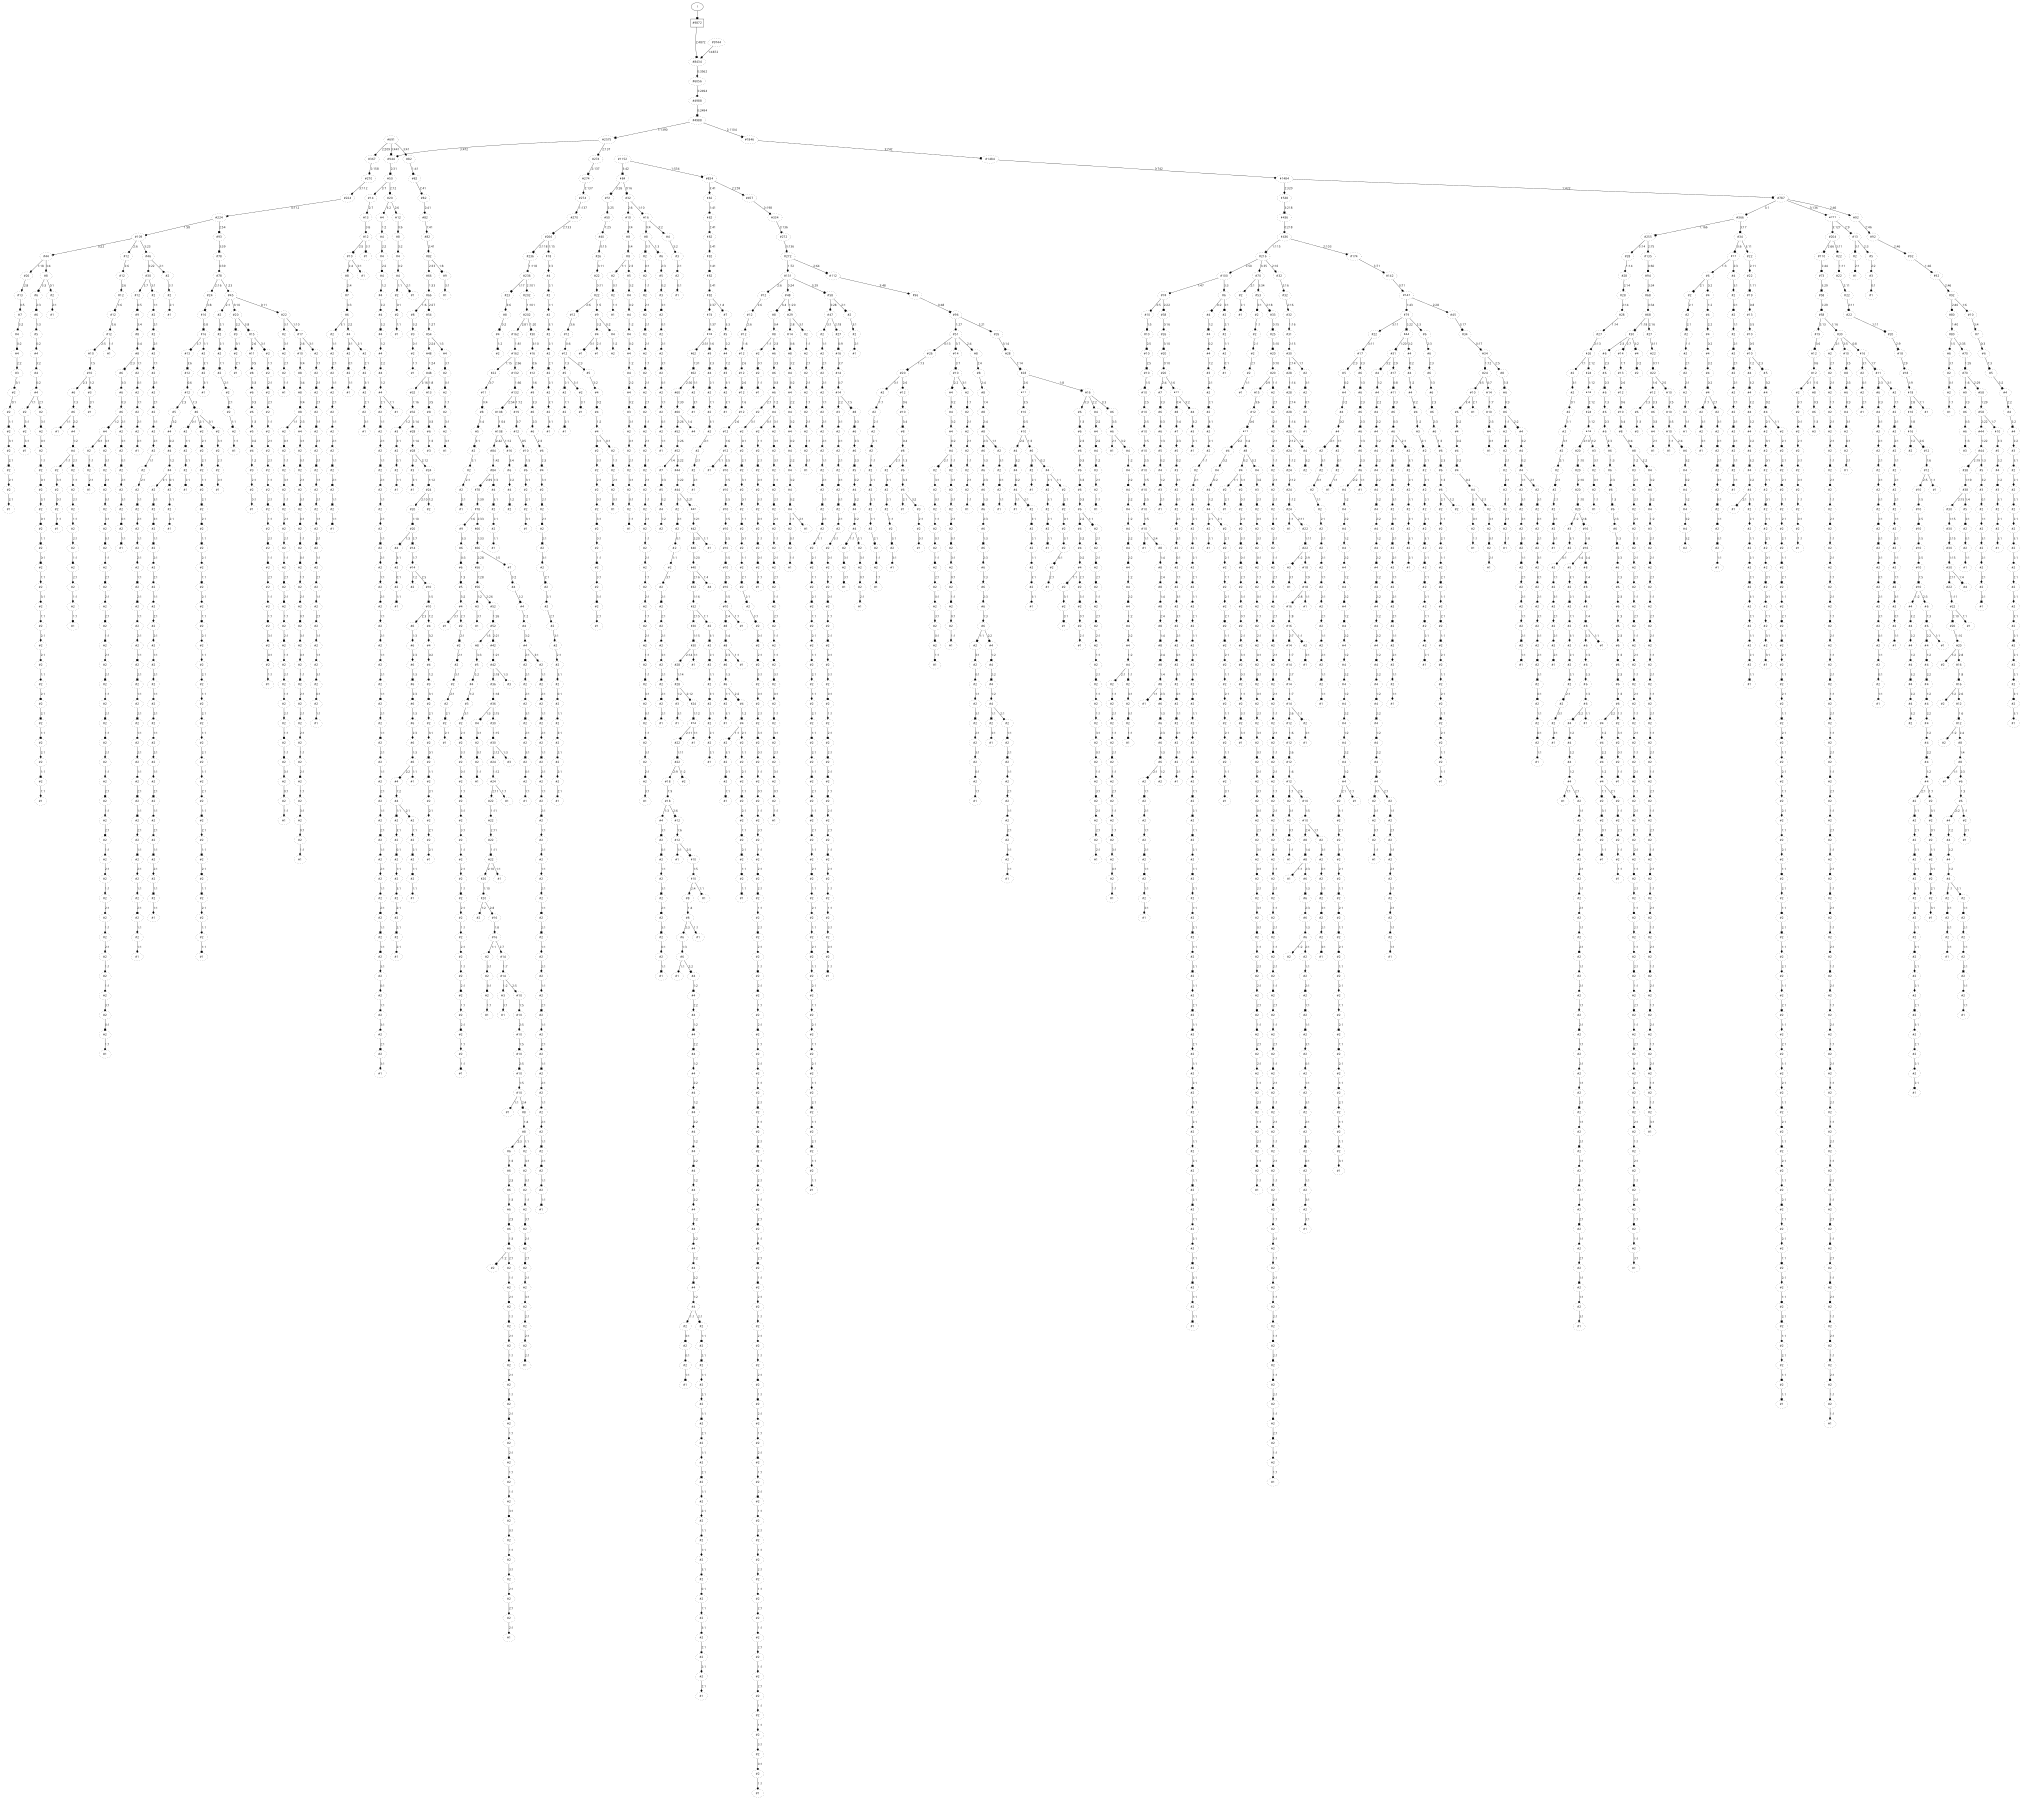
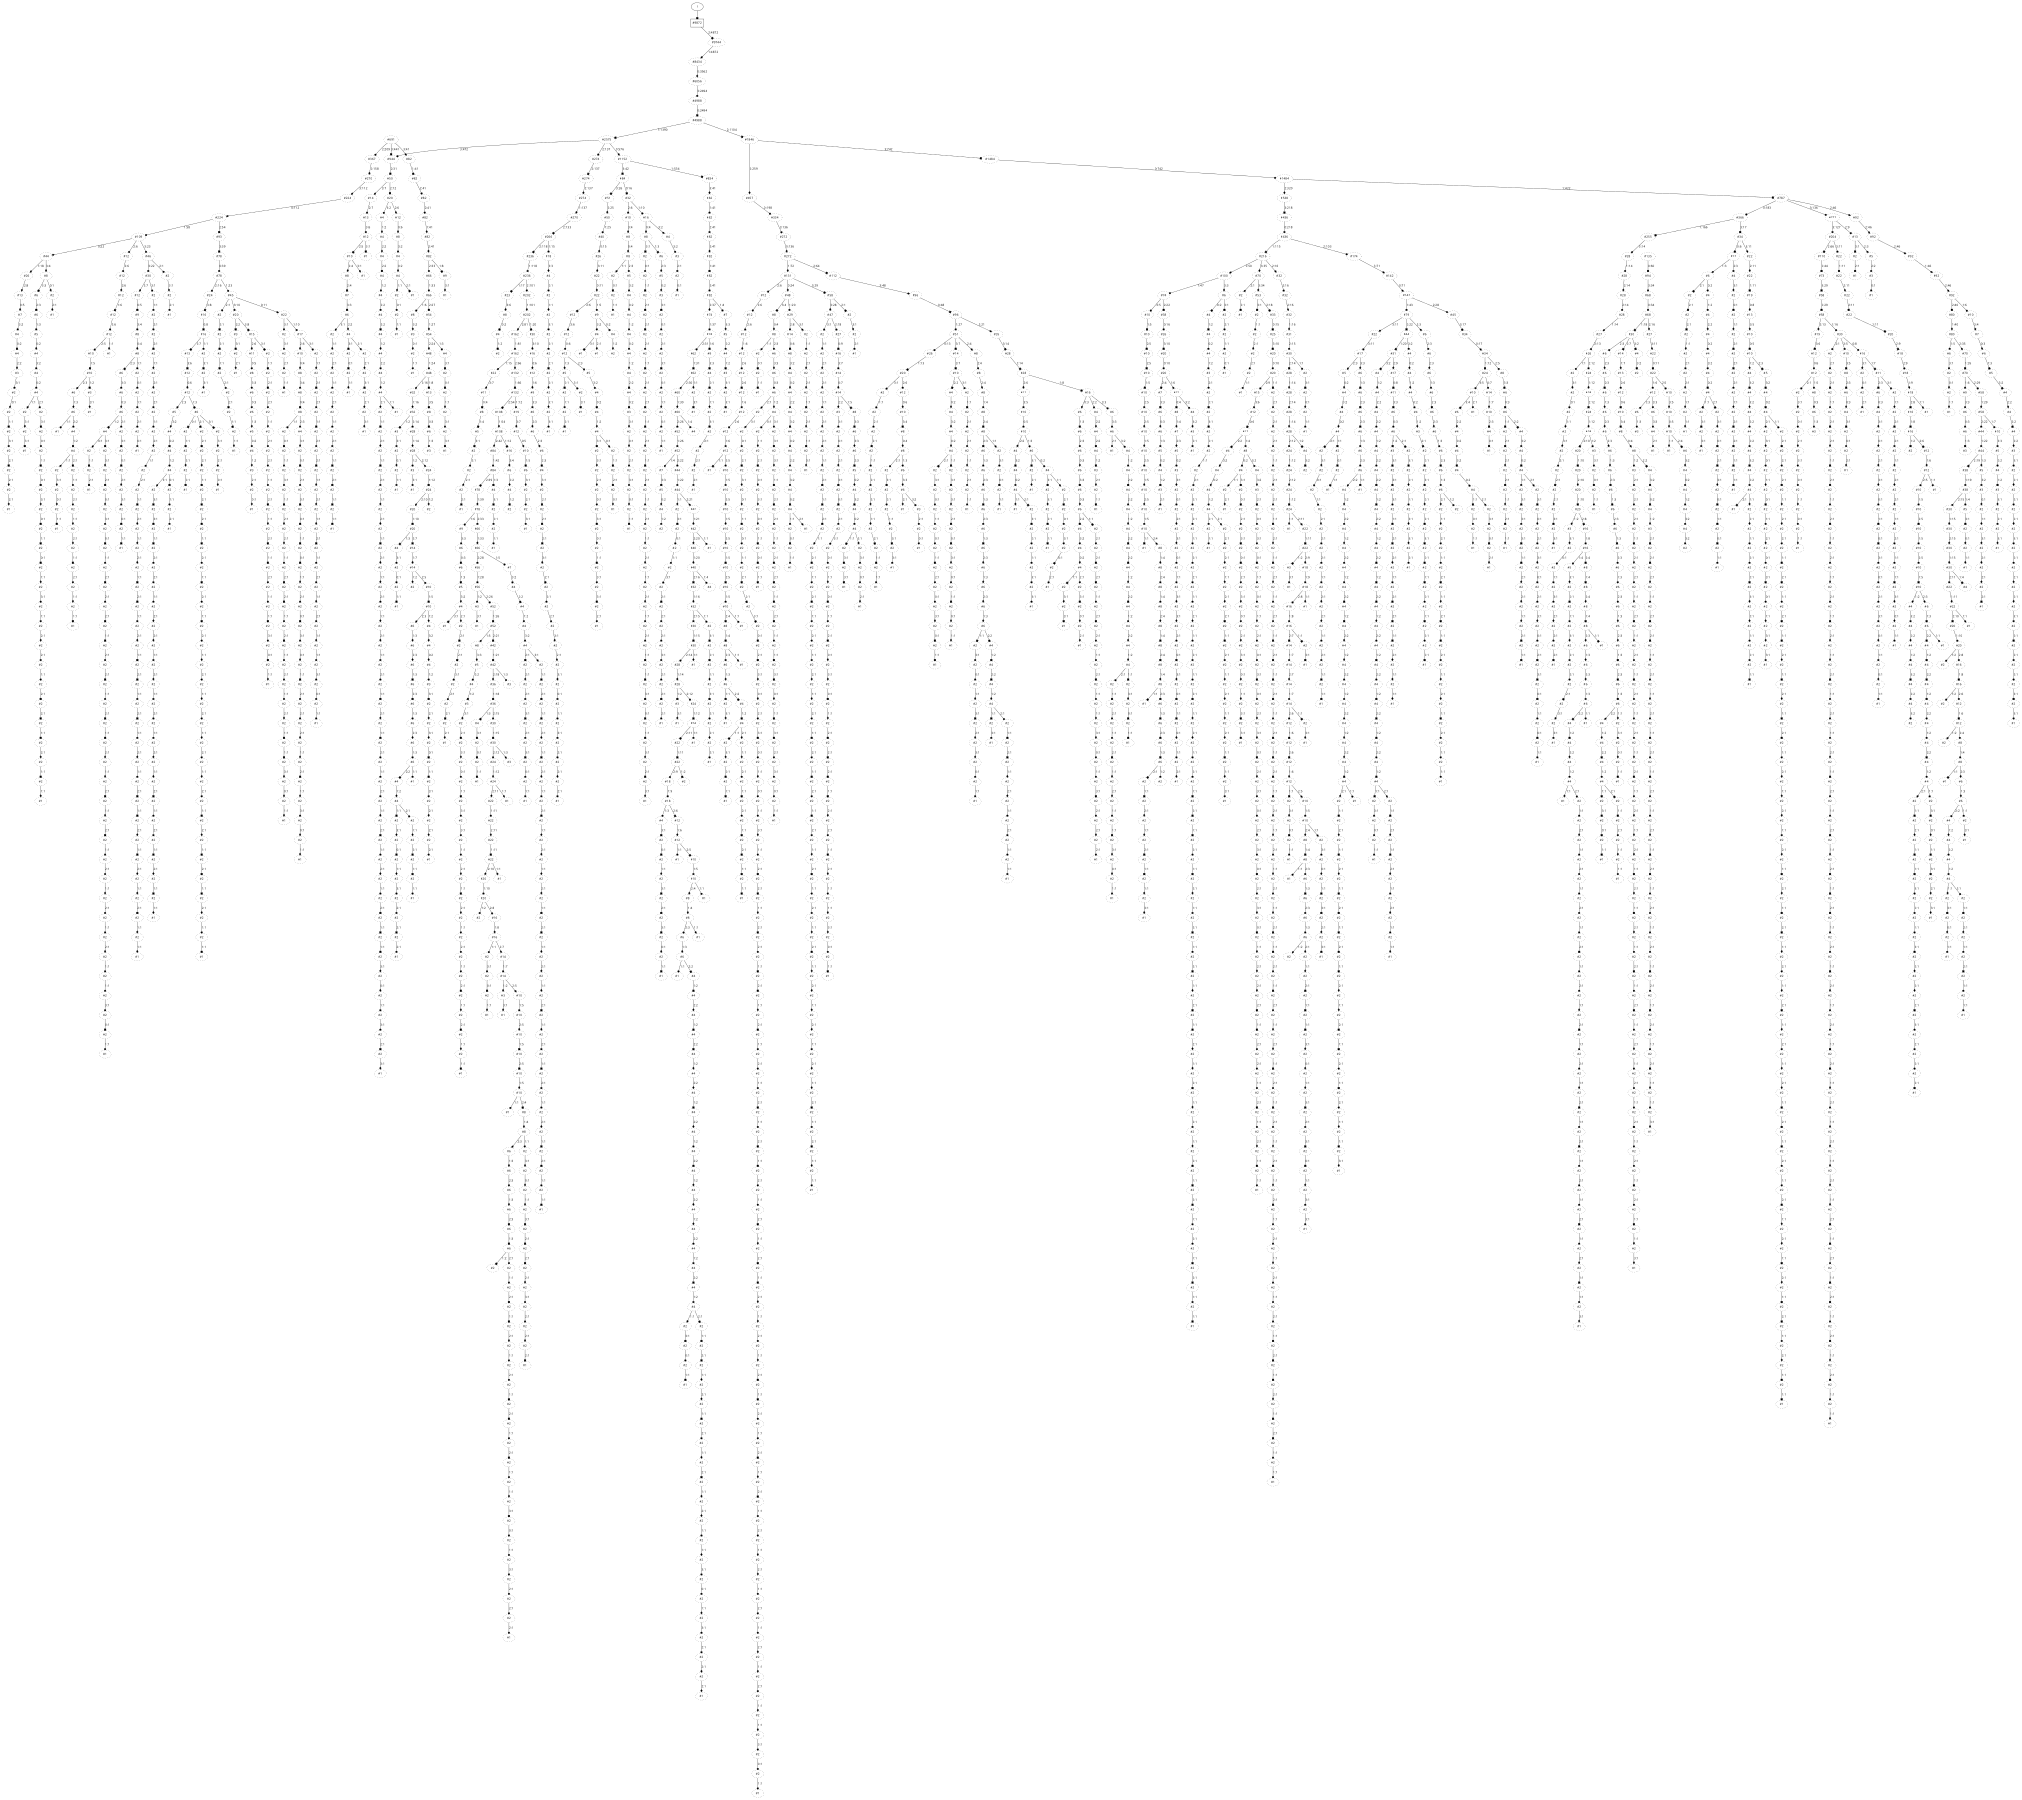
(696, 41) -> (706, 32)
none -> (614, 148)
(728, 188) -> (750, 168)
(1767, 208) -> (1767, 208)
(1648, 246) -> none
